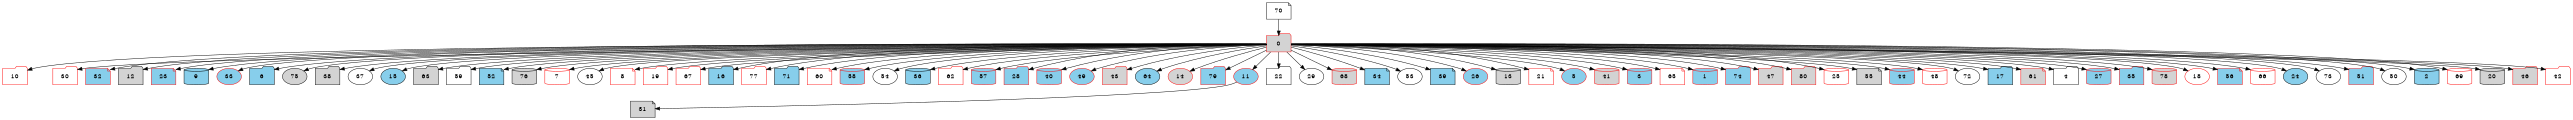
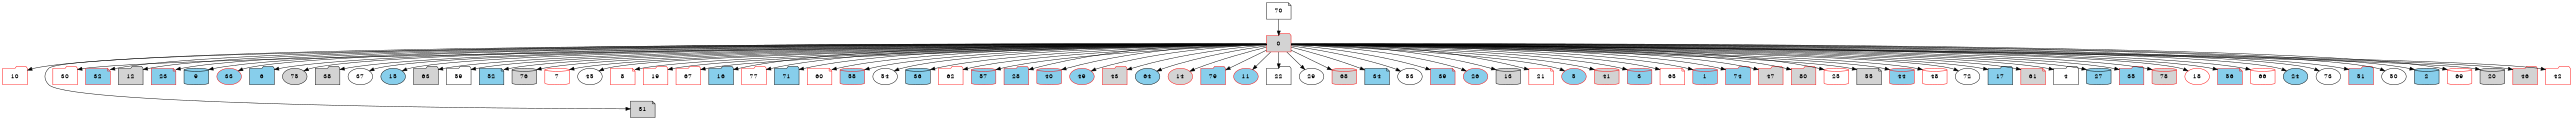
(1443, 77) -> (1443, 77)
(2099, 77) -> (2099, 77)
(949, 102) -> (45, 74)
